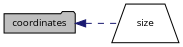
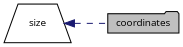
(102, 23) -> (91, 23)
